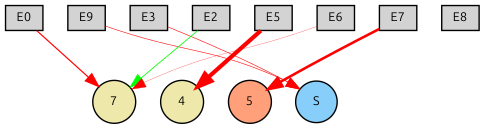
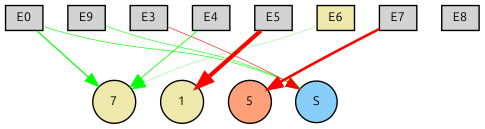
(211, 18) -> (211, 18)
(336, 18) -> (336, 18)
(260, 44) -> (260, 44)
none -> (148, 48)
(198, 51) -> (151, 40)
(63, 54) -> (63, 54)
(182, 102) -> (182, 102)
